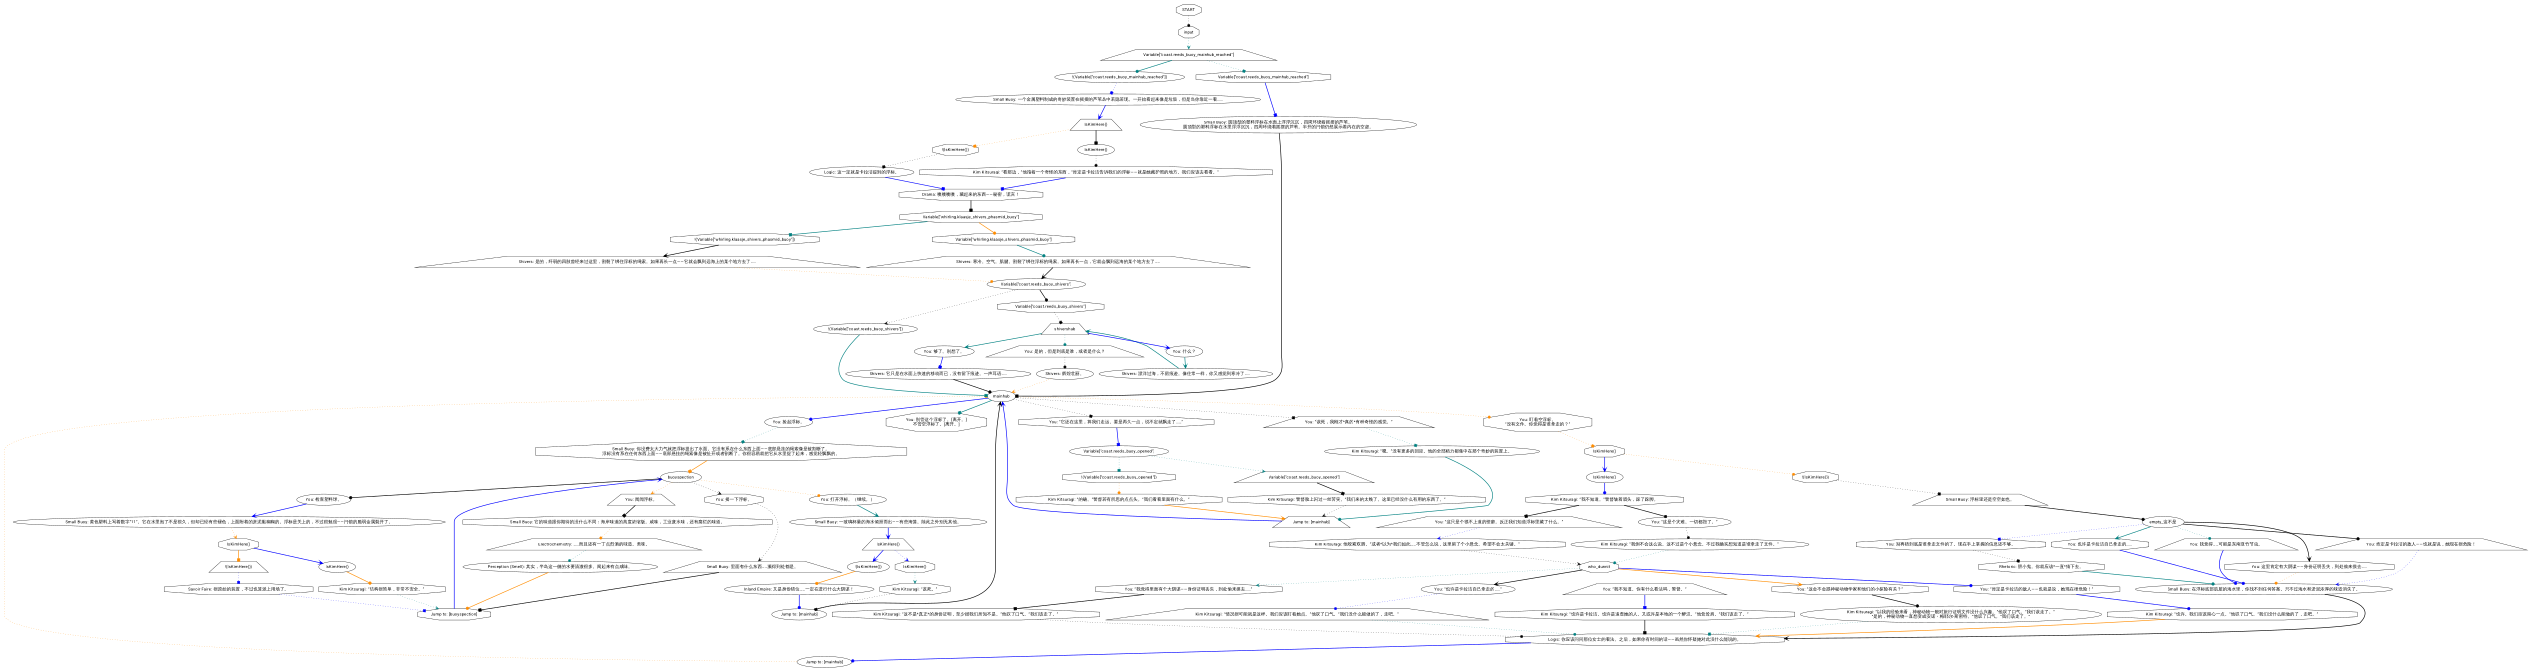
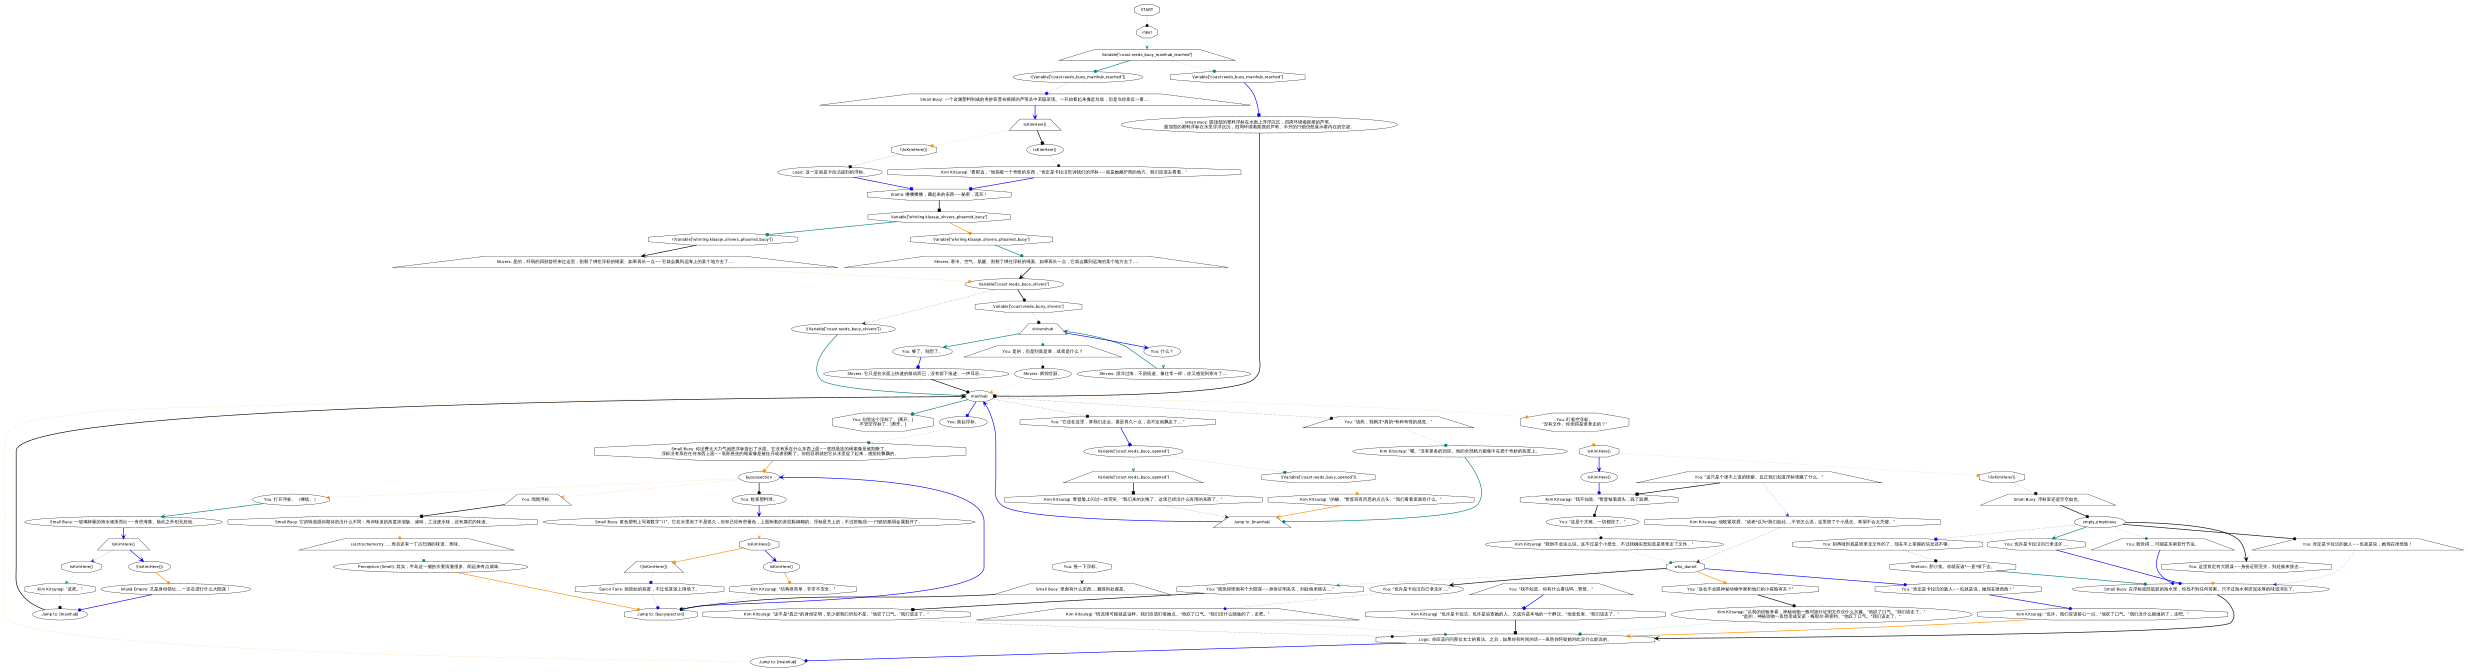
(1108, 100) -> (1035, 100)
(1185, 361) -> (1163, 361)
(705, 487) -> none
(1554, 511) -> (1680, 488)
(2163, 522) -> (2100, 522)
